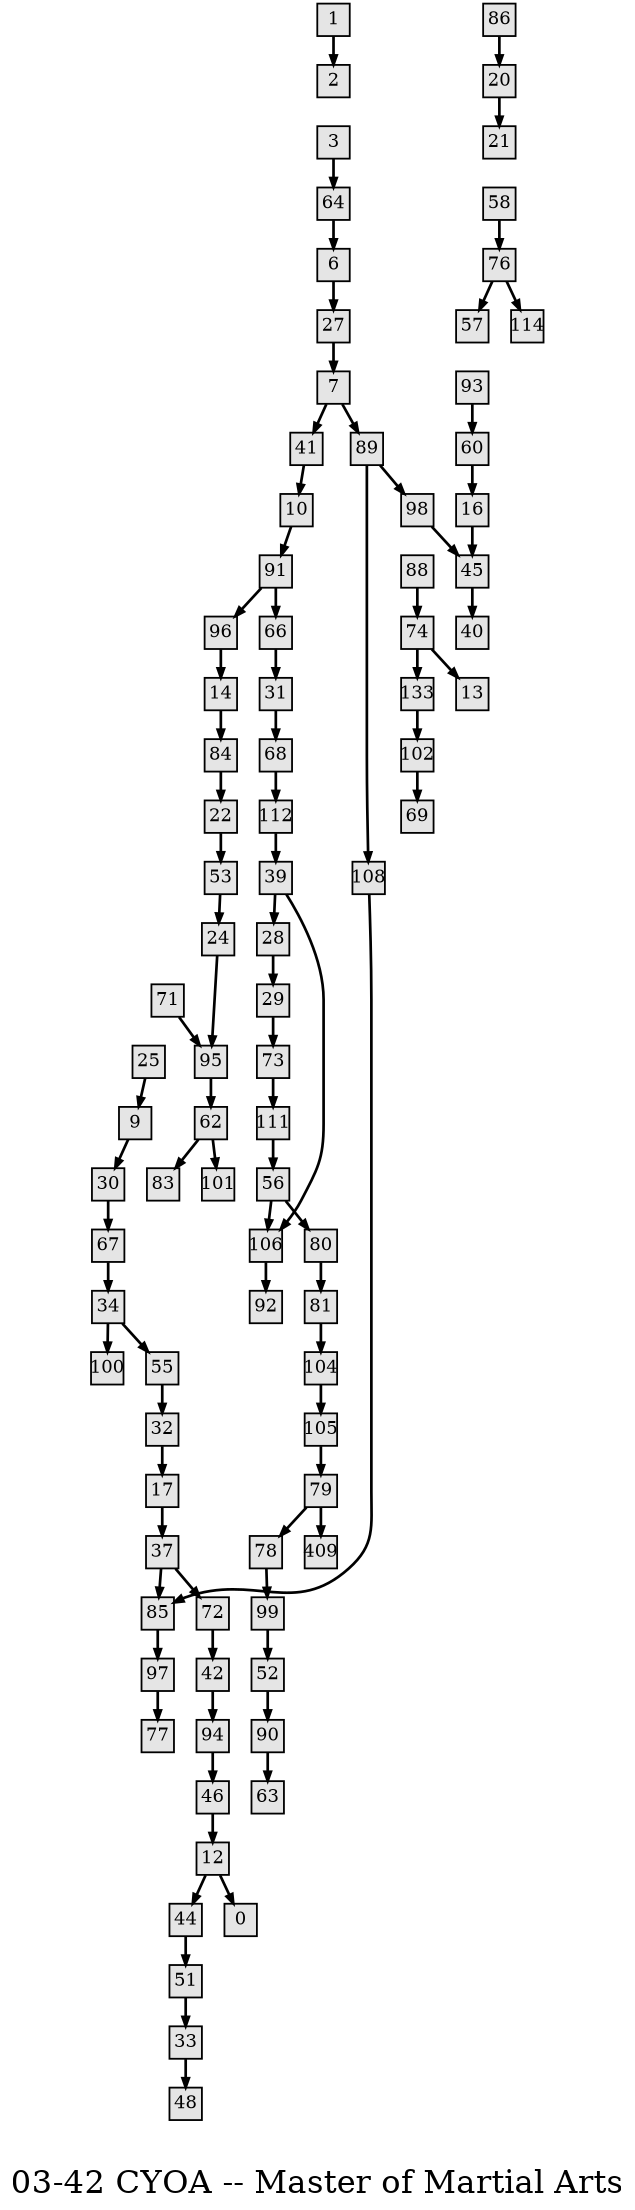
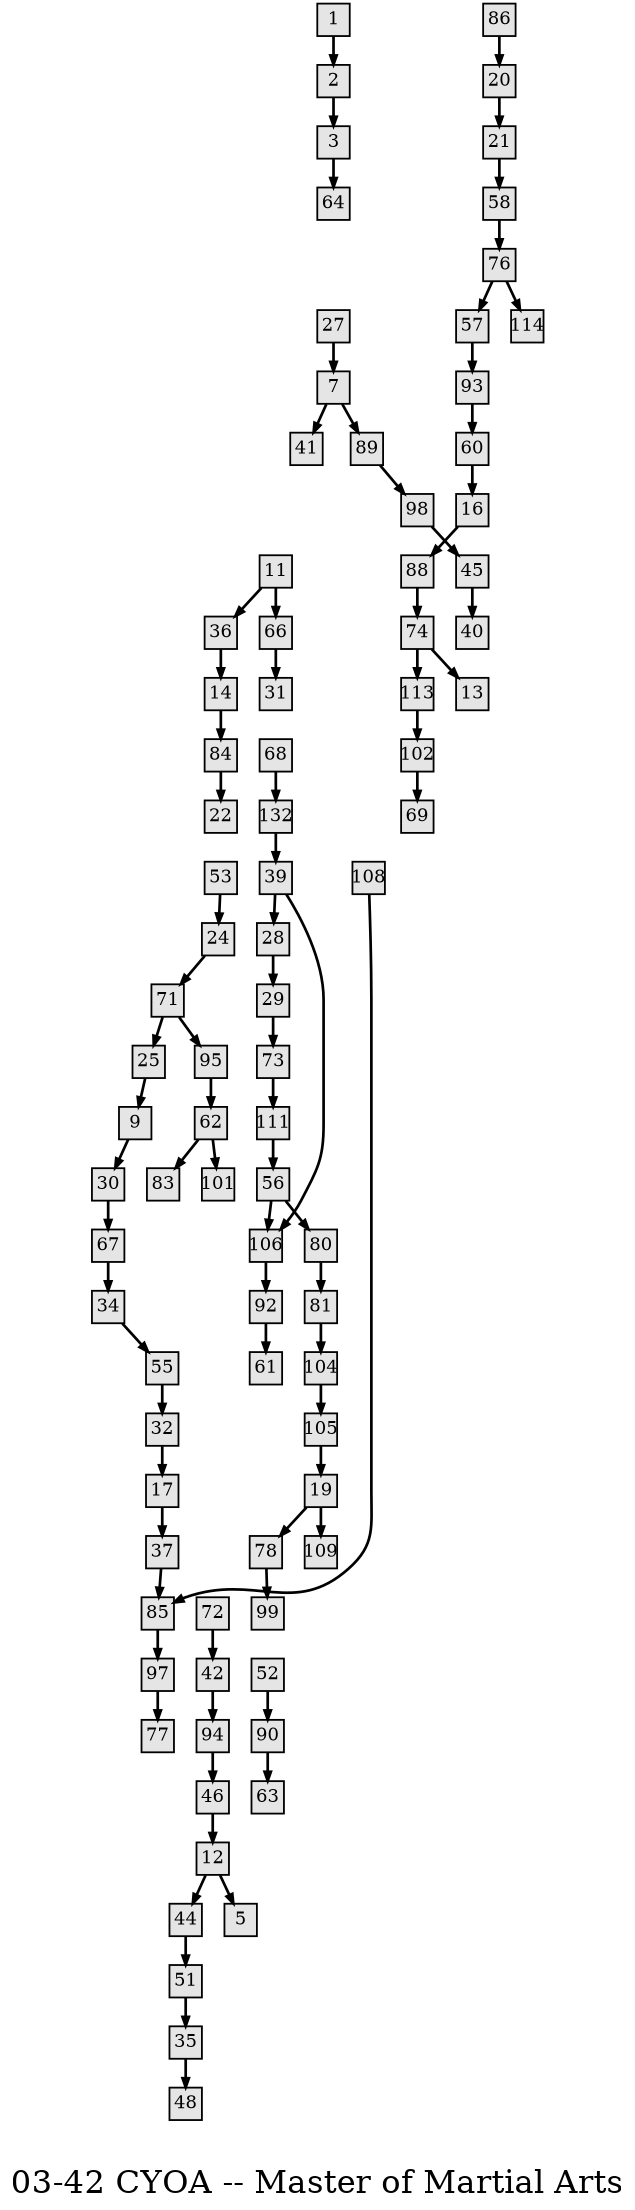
none -> (334, 107)
none -> (499, 168)
(334, 265) -> none
none -> (472, 352)
(297, 510) -> none
(472, 536) -> (449, 537)
(276, 571) -> (276, 571)
(221, 633) -> (221, 633)
(367, 659) -> none
(417, 694) -> (417, 694)
(276, 720) -> none
(276, 817) -> (276, 817)
(221, 843) -> none
(215, 996) -> (196, 966)
none -> (160, 1027)
(107, 1368) -> none
none -> (266, 1368)
(321, 1491) -> (321, 1491)
(321, 1552) -> (321, 1552)
(184, 1579) -> none
(268, 1640) -> none
(241, 1920) -> (241, 1920)
(186, 2043) -> (186, 2043)
